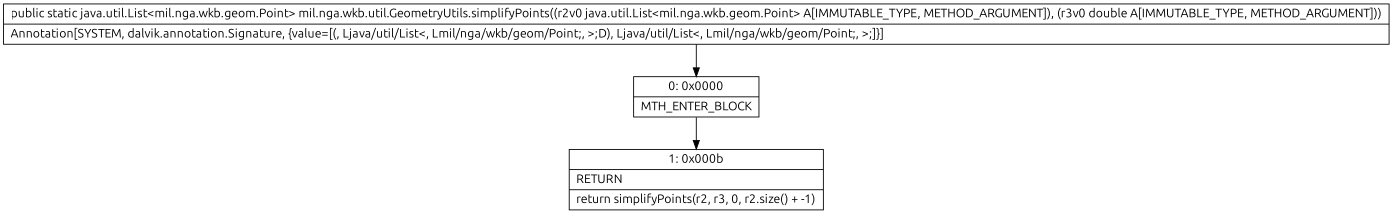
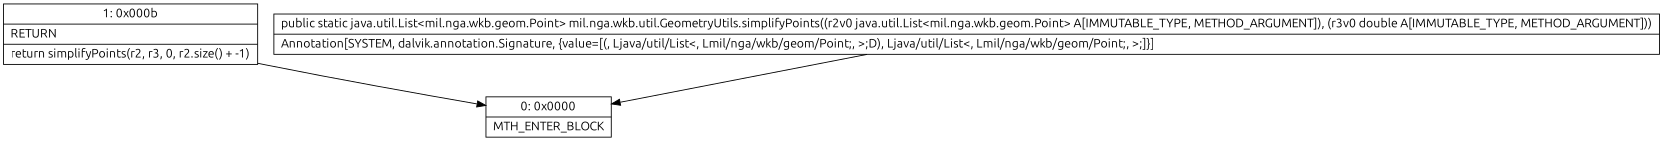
(696, 129) -> (367, 84)
